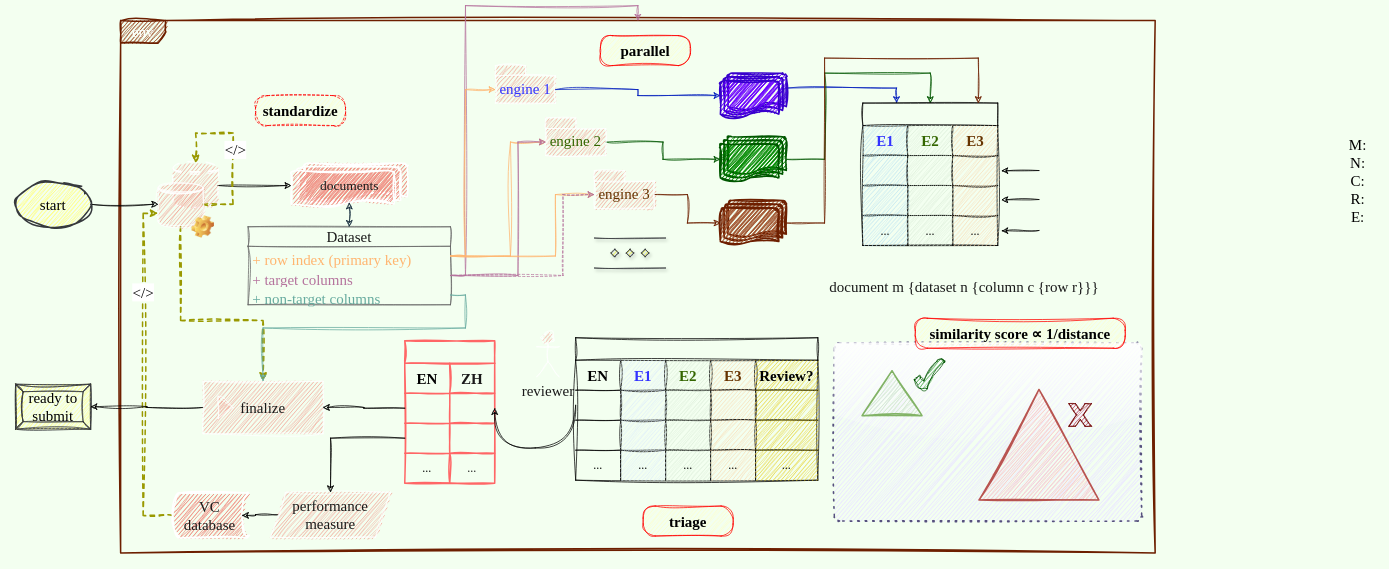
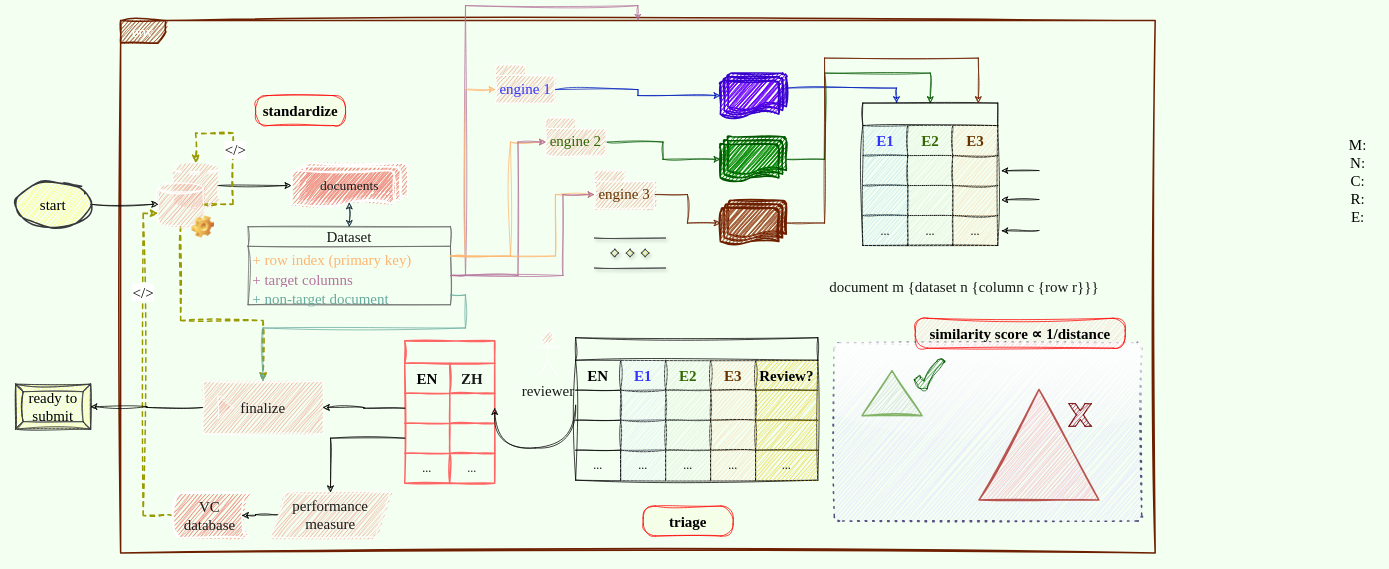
(645, 51) -> none
(300, 111) -> (300, 111)
(563, 259) -> (563, 259)
(331, 300) -> (337, 300)
(1020, 333) -> (1020, 333)
